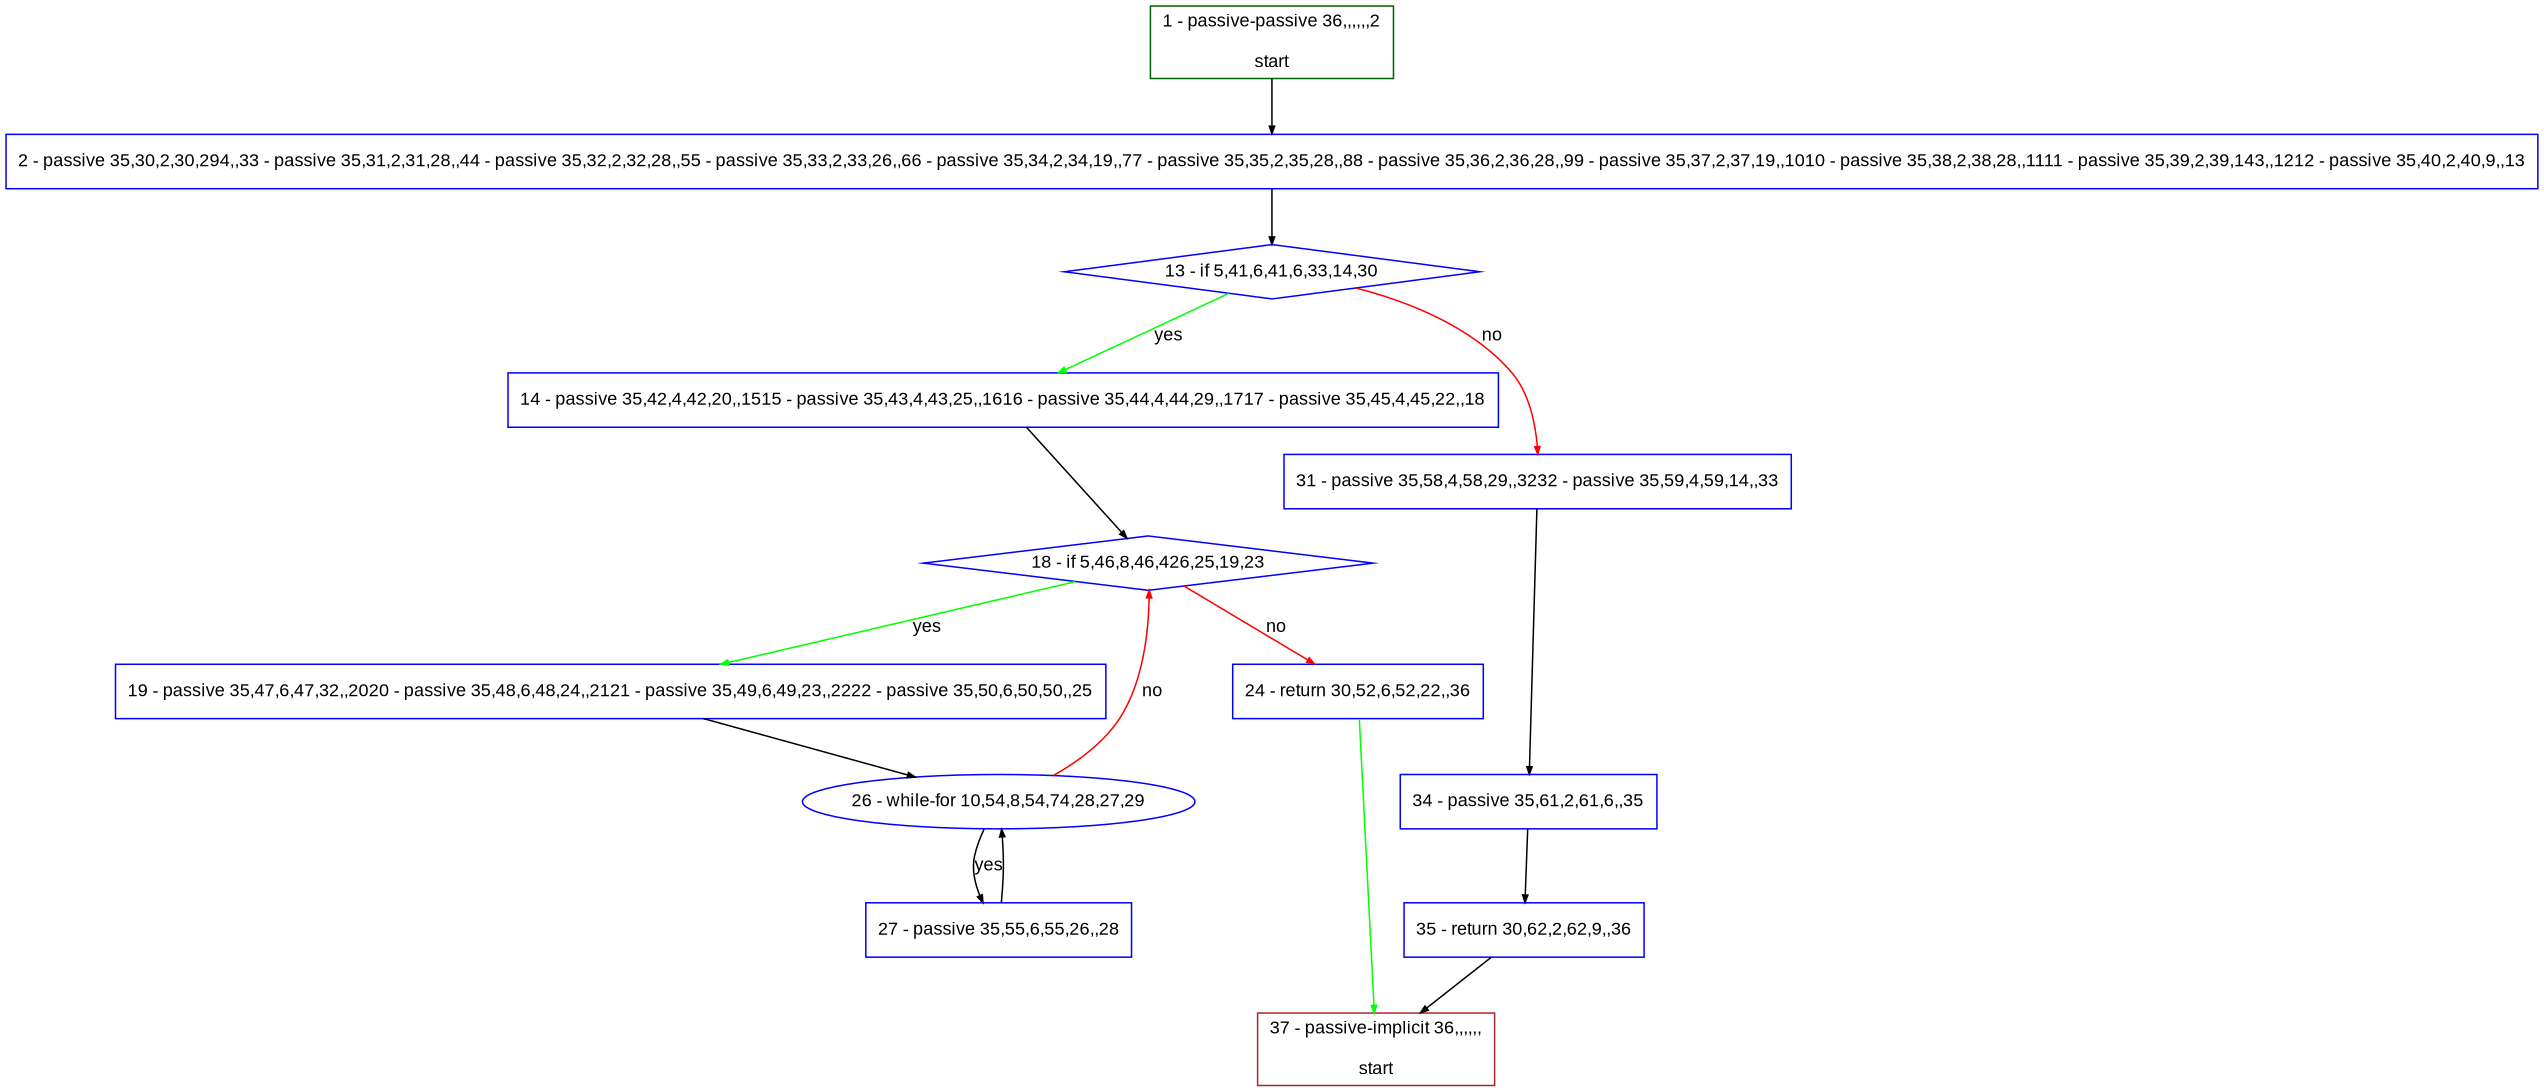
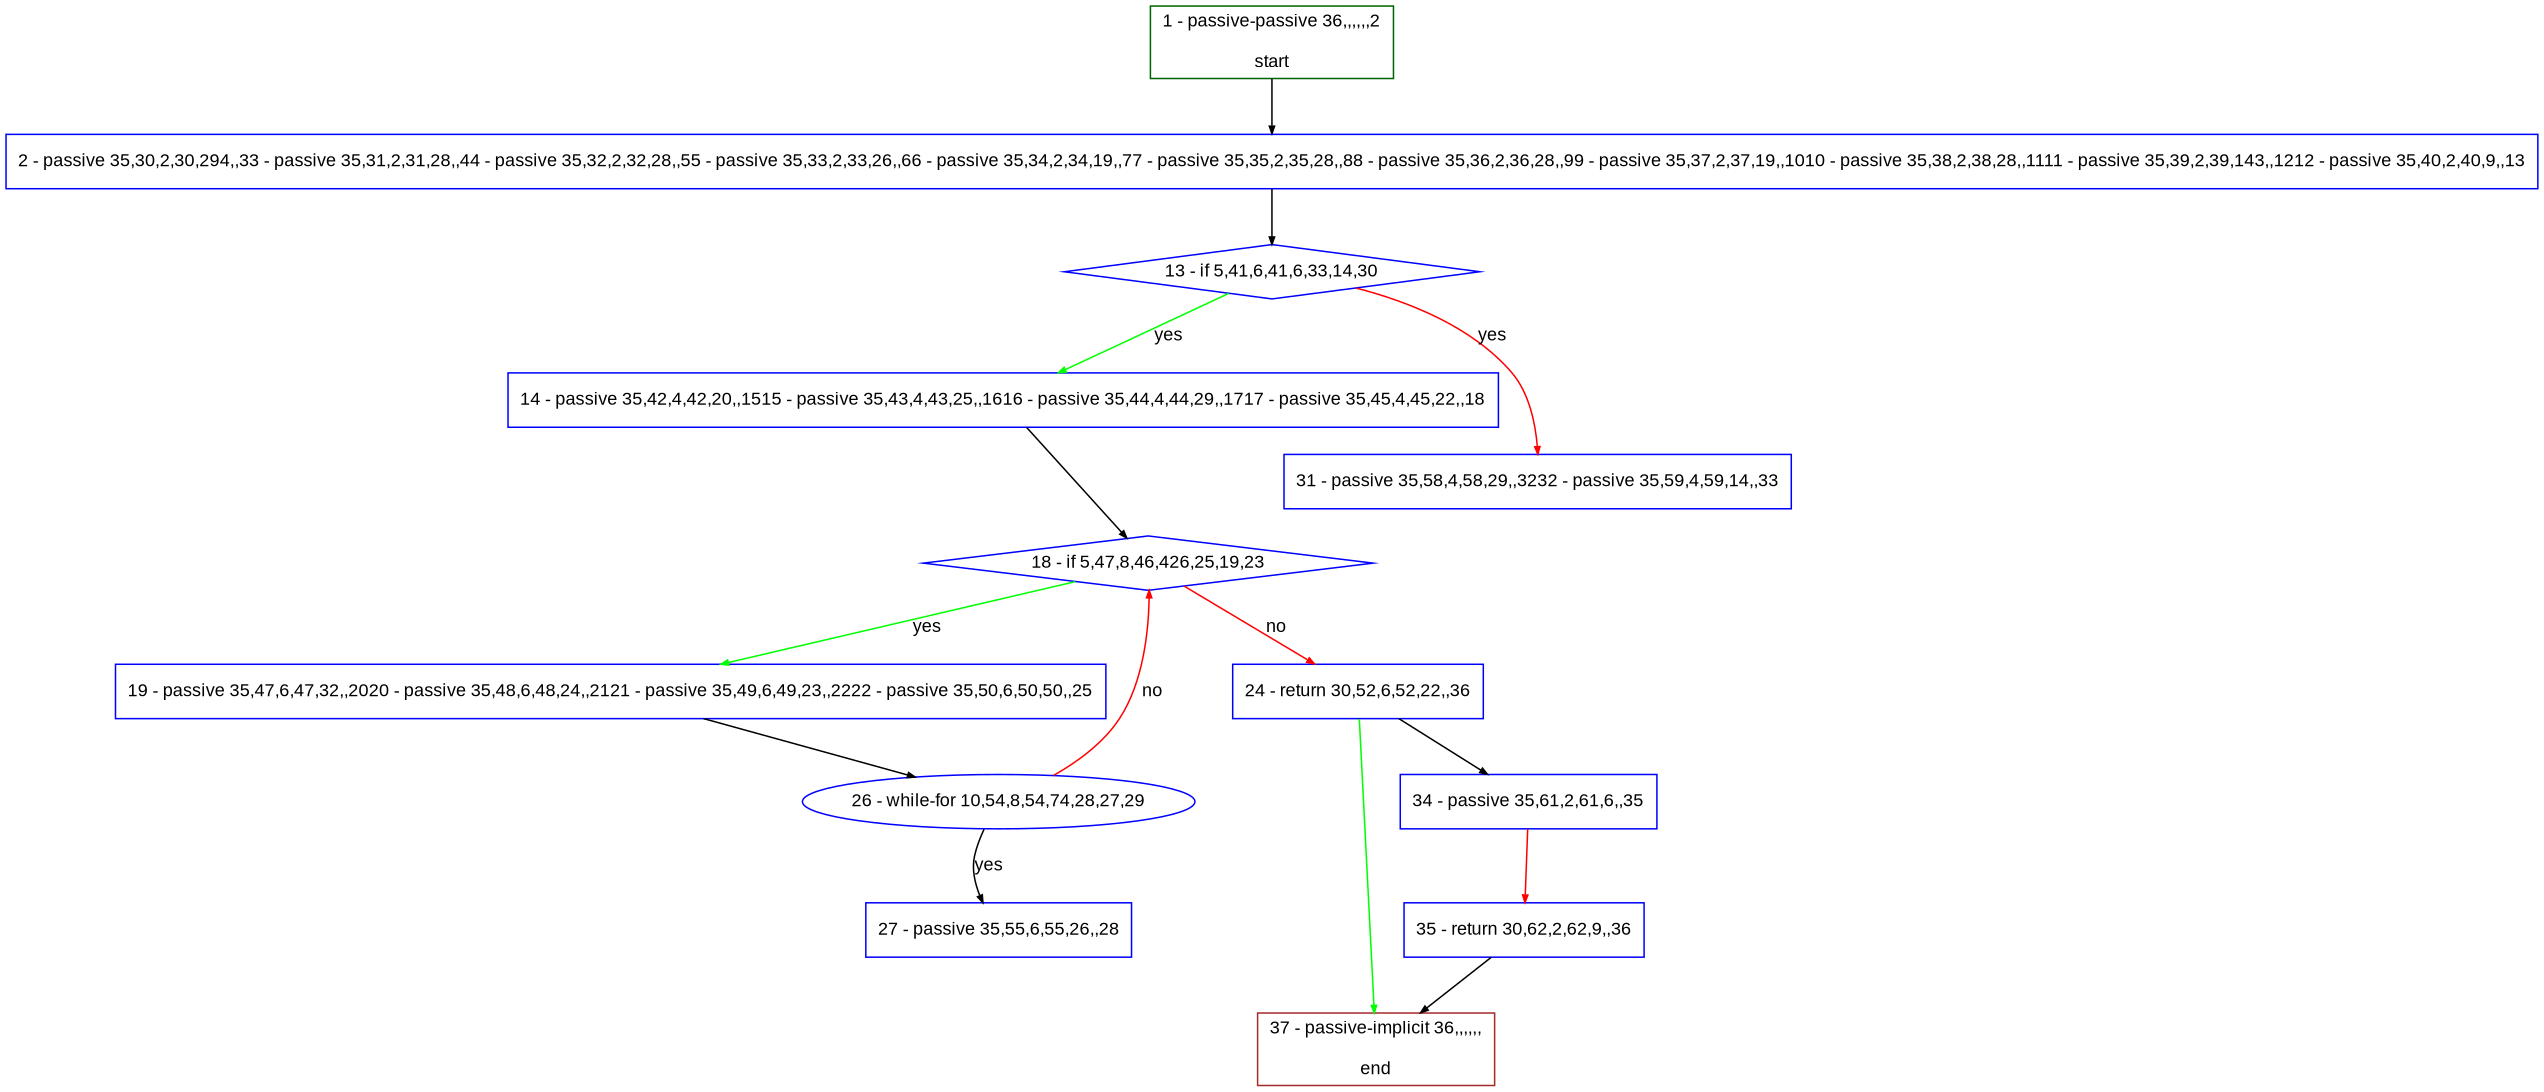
(1492, 336) -> (1492, 336)
(1148, 563) -> (1148, 563)
(1533, 638) -> (1440, 744)
(1526, 862) -> (1526, 862)
(1003, 870) -> none
(1376, 1049) -> (1376, 1049)
